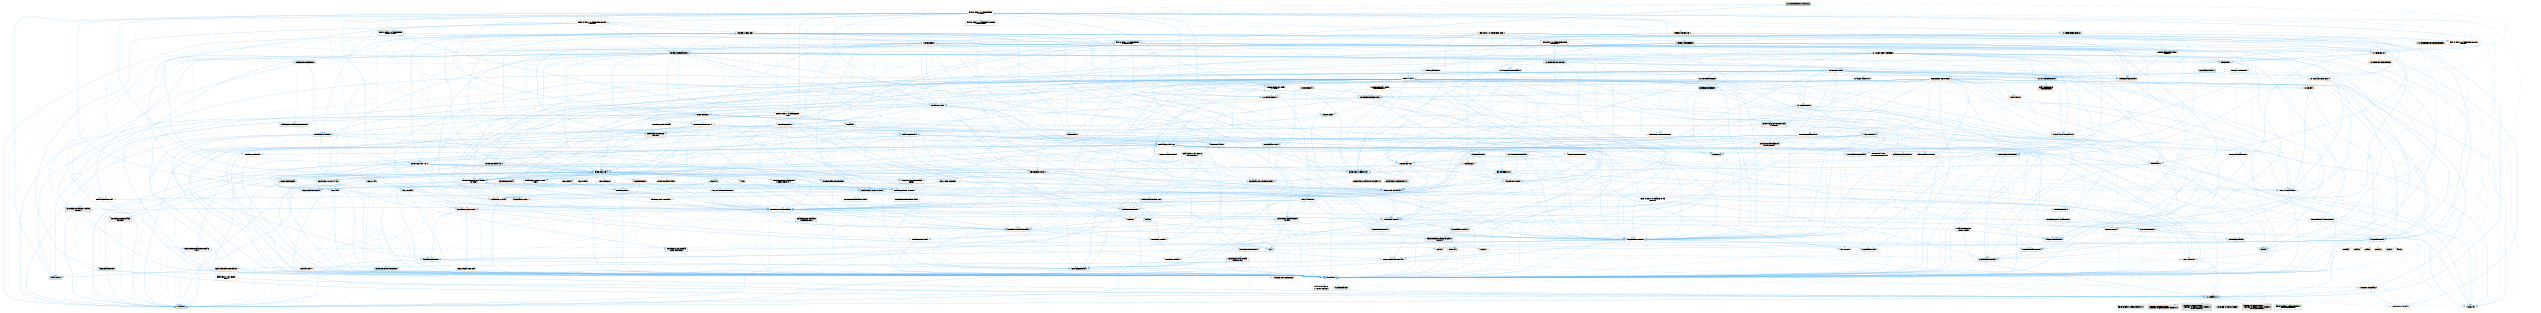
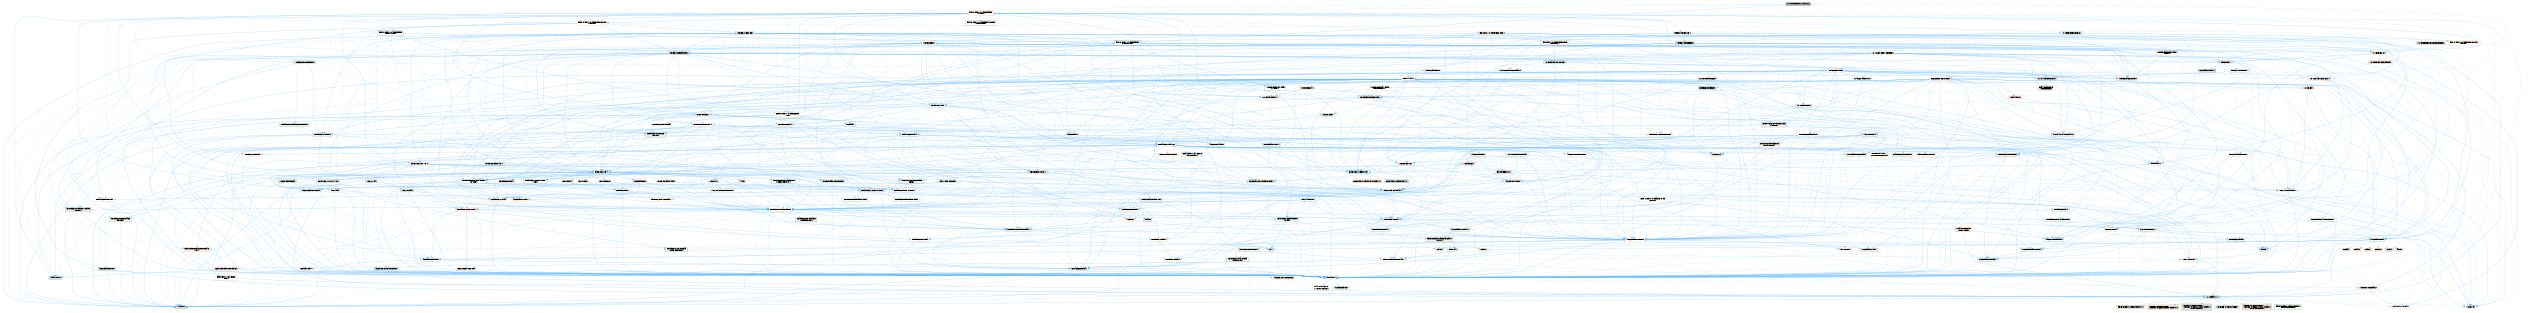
(1521, 159) -> (1473, 159)
